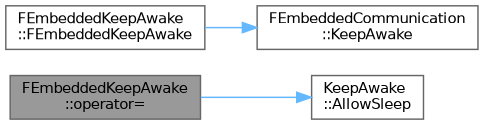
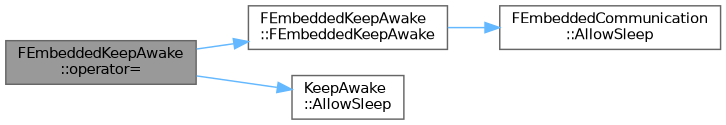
(368, 28) -> (610, 28)
none -> (215, 46)
